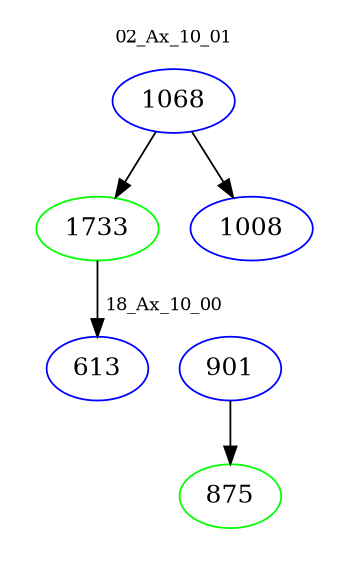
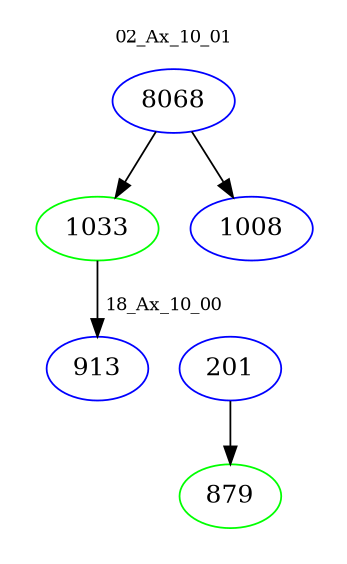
(174, 101) -> (174, 101)
(97, 229) -> (97, 229)
(97, 369) -> (97, 369)
(230, 369) -> (230, 369)
(230, 496) -> (230, 496)
